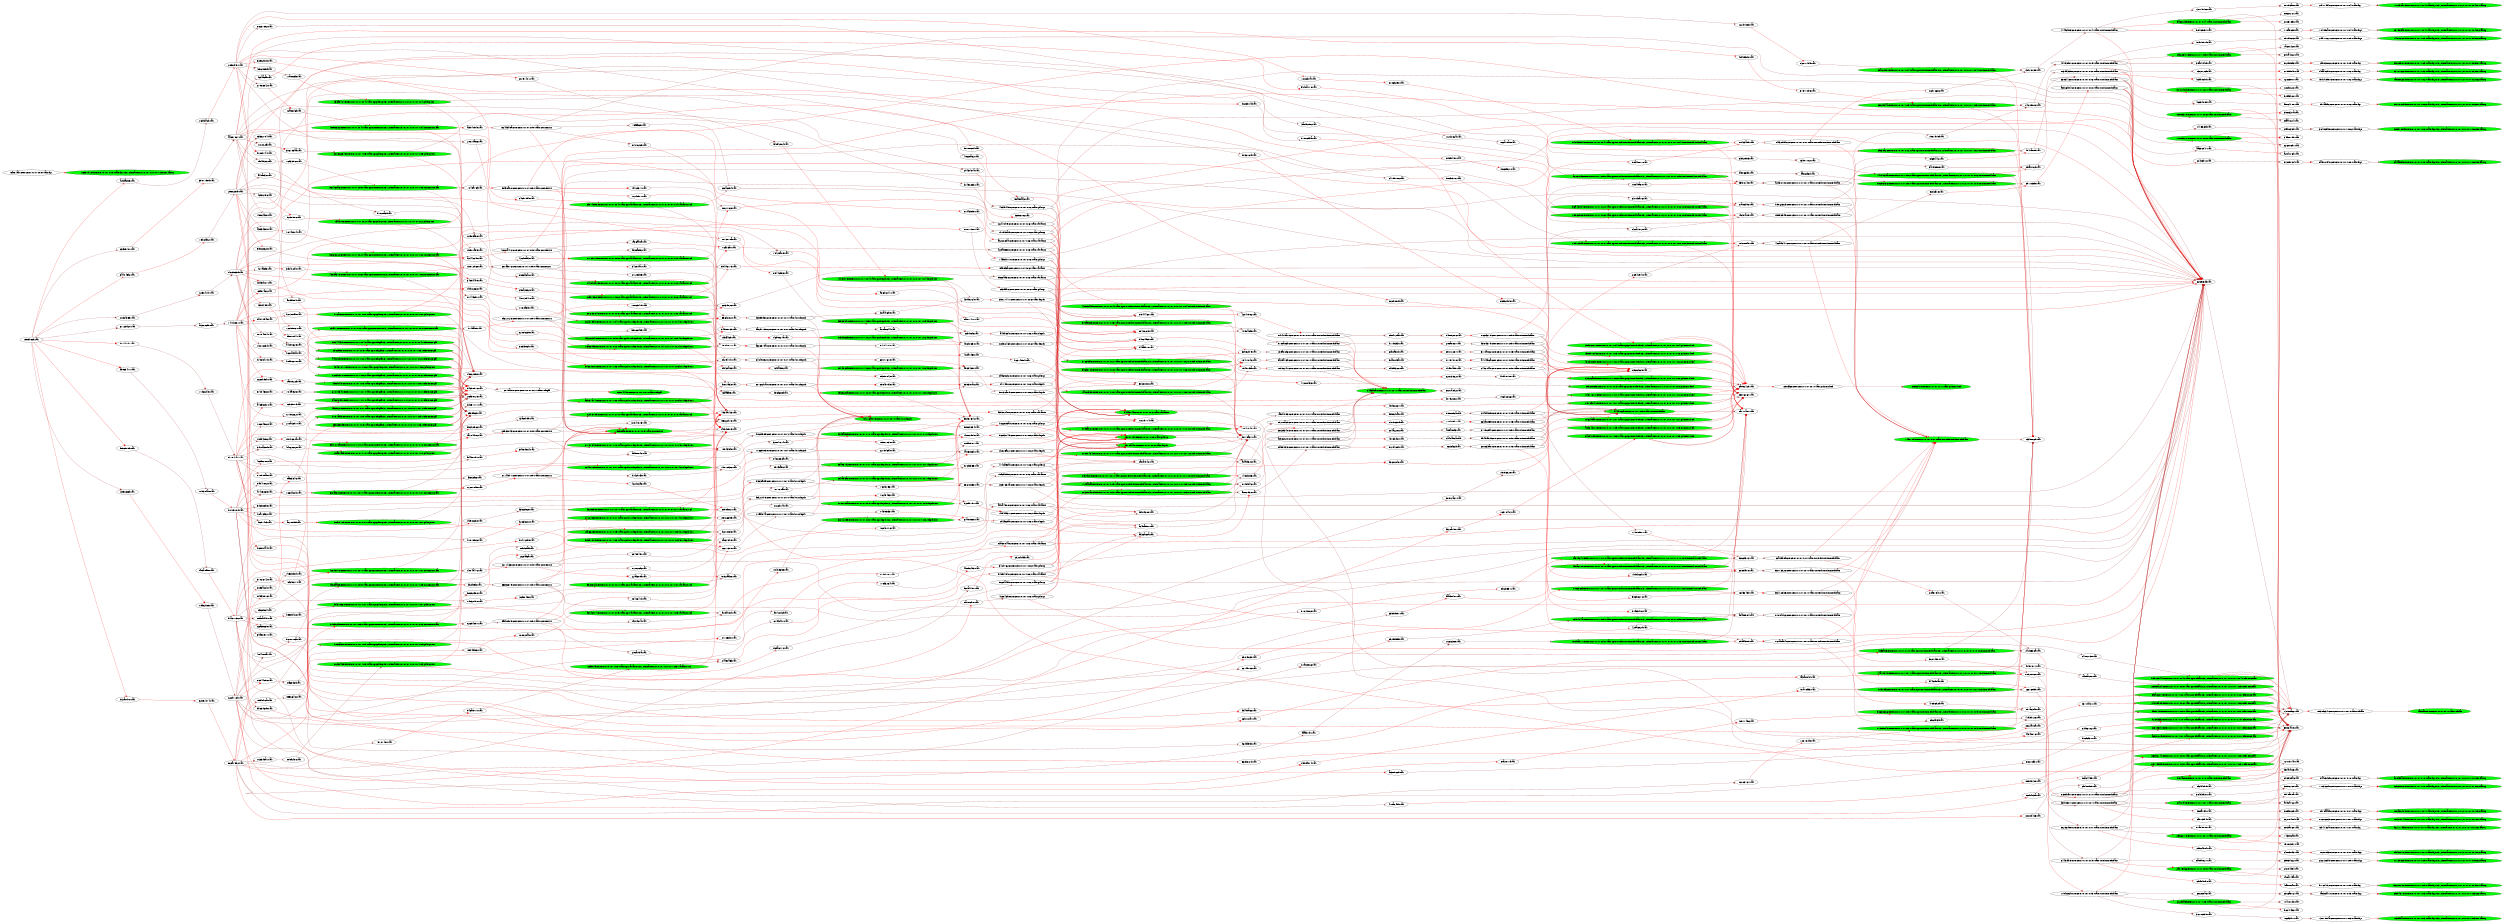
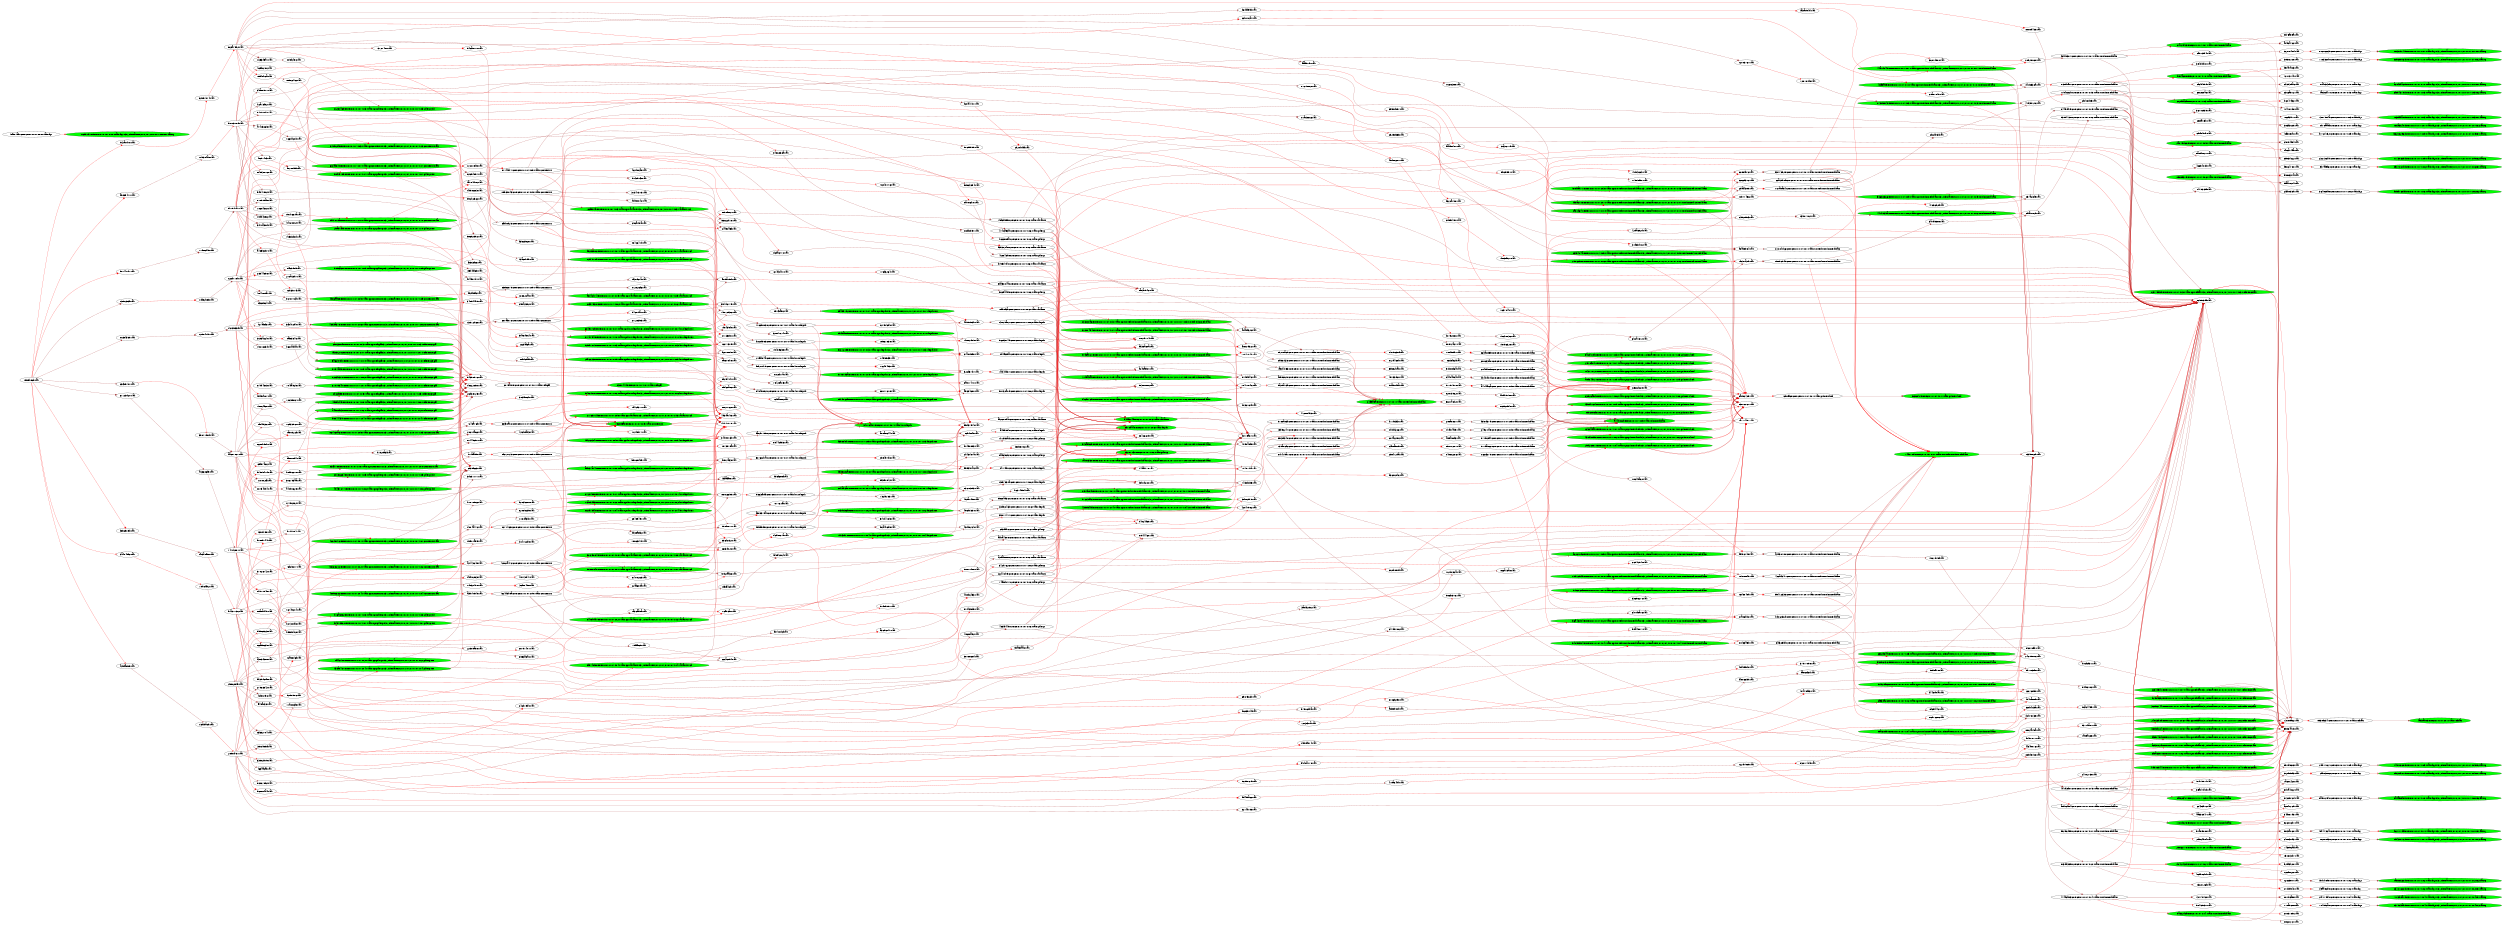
(2152, 808) -> (2143, 119)
